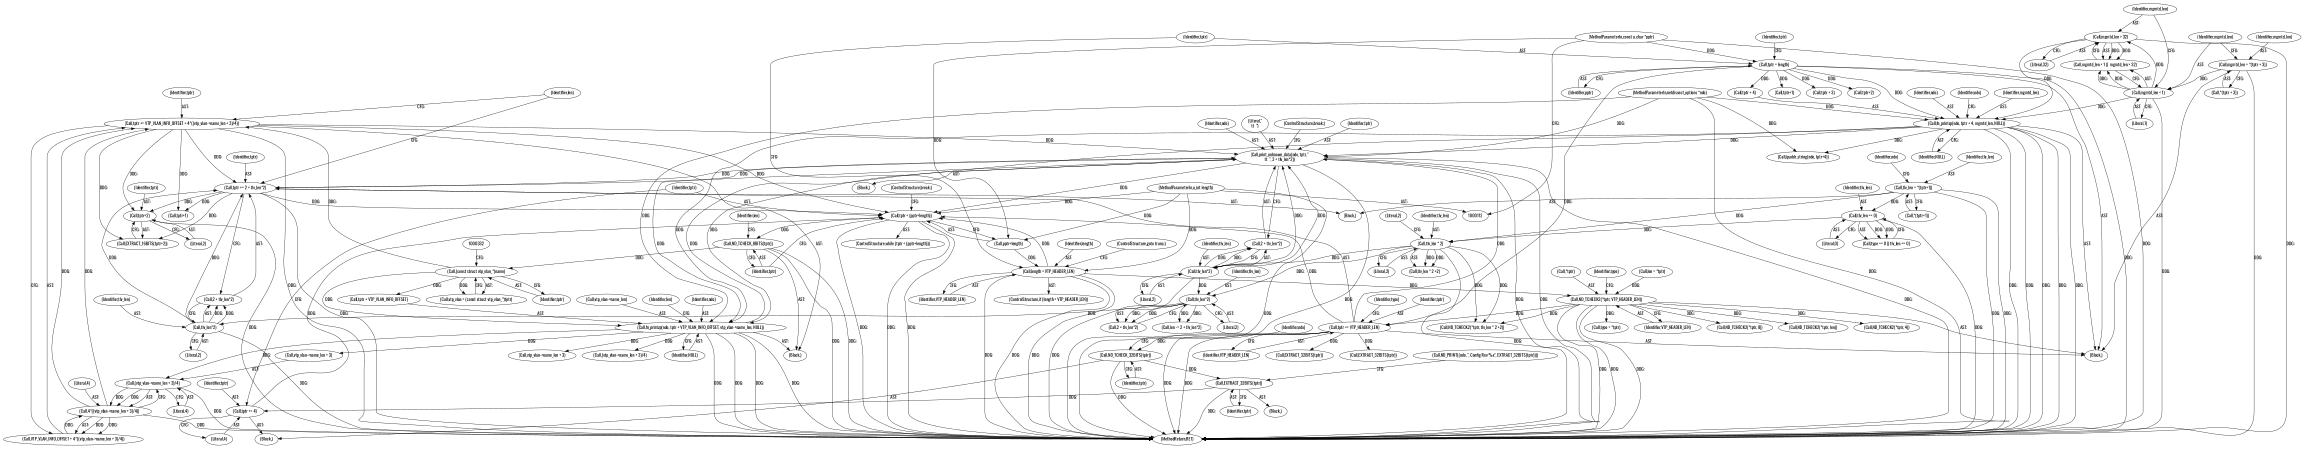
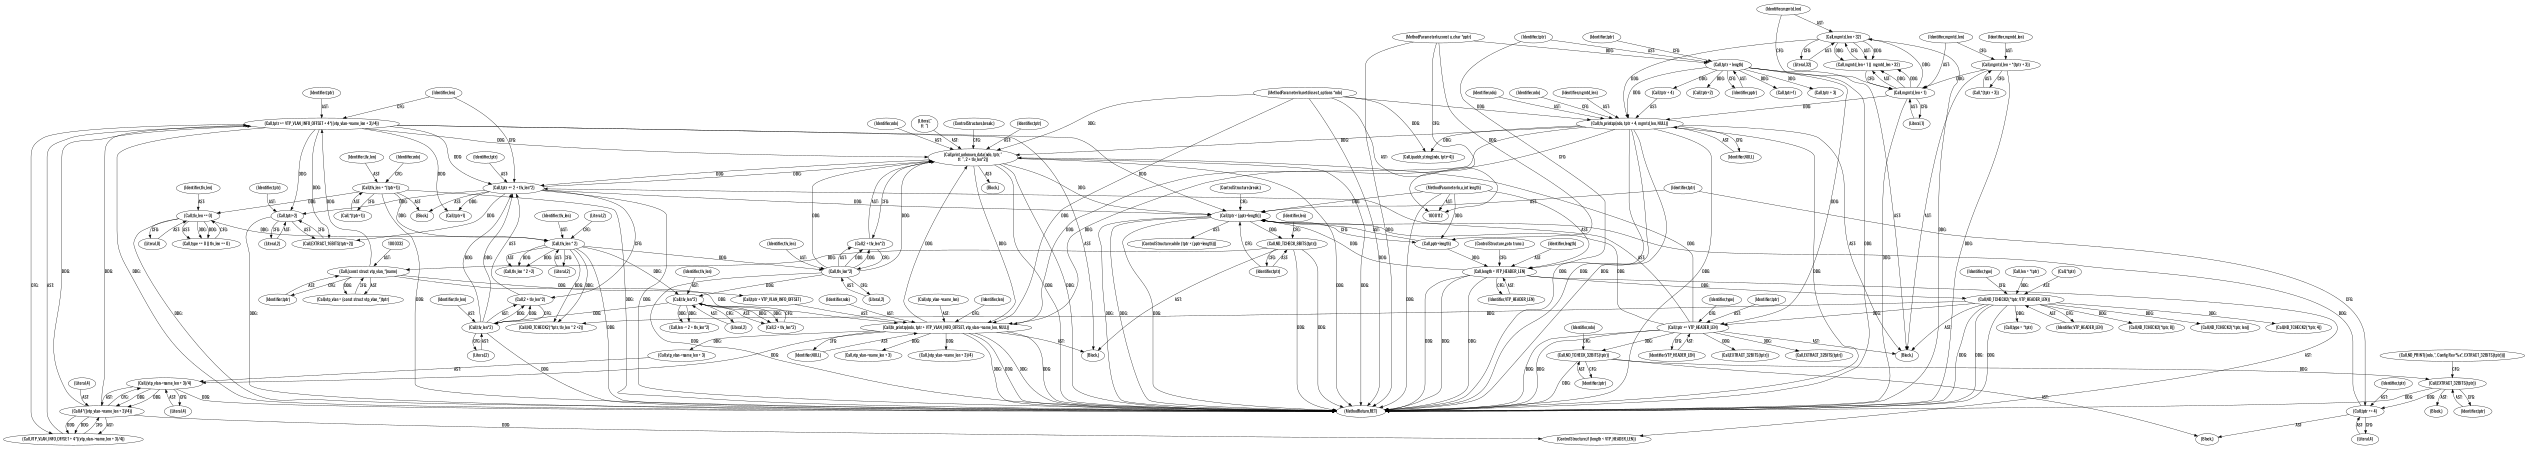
none -> (1414, 176)
(1194, 230) -> (1585, 230)
(481, 258) -> (388, 258)
(70, 425) -> (100, 425)
(645, 436) -> (836, 433)
